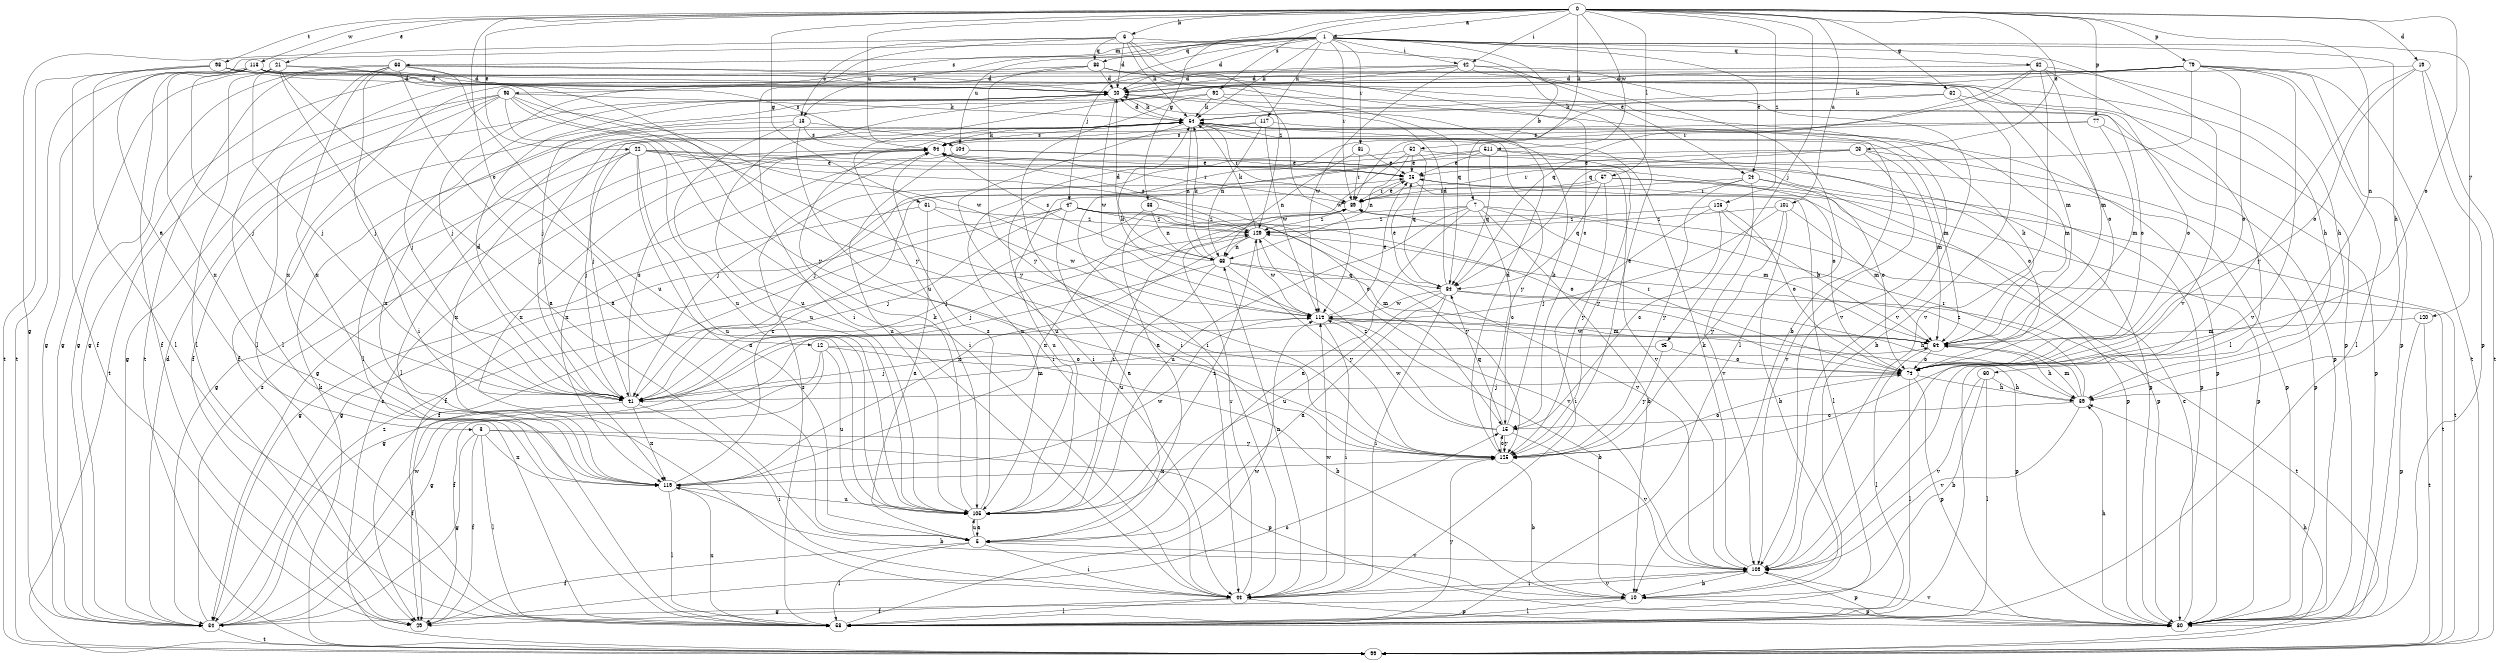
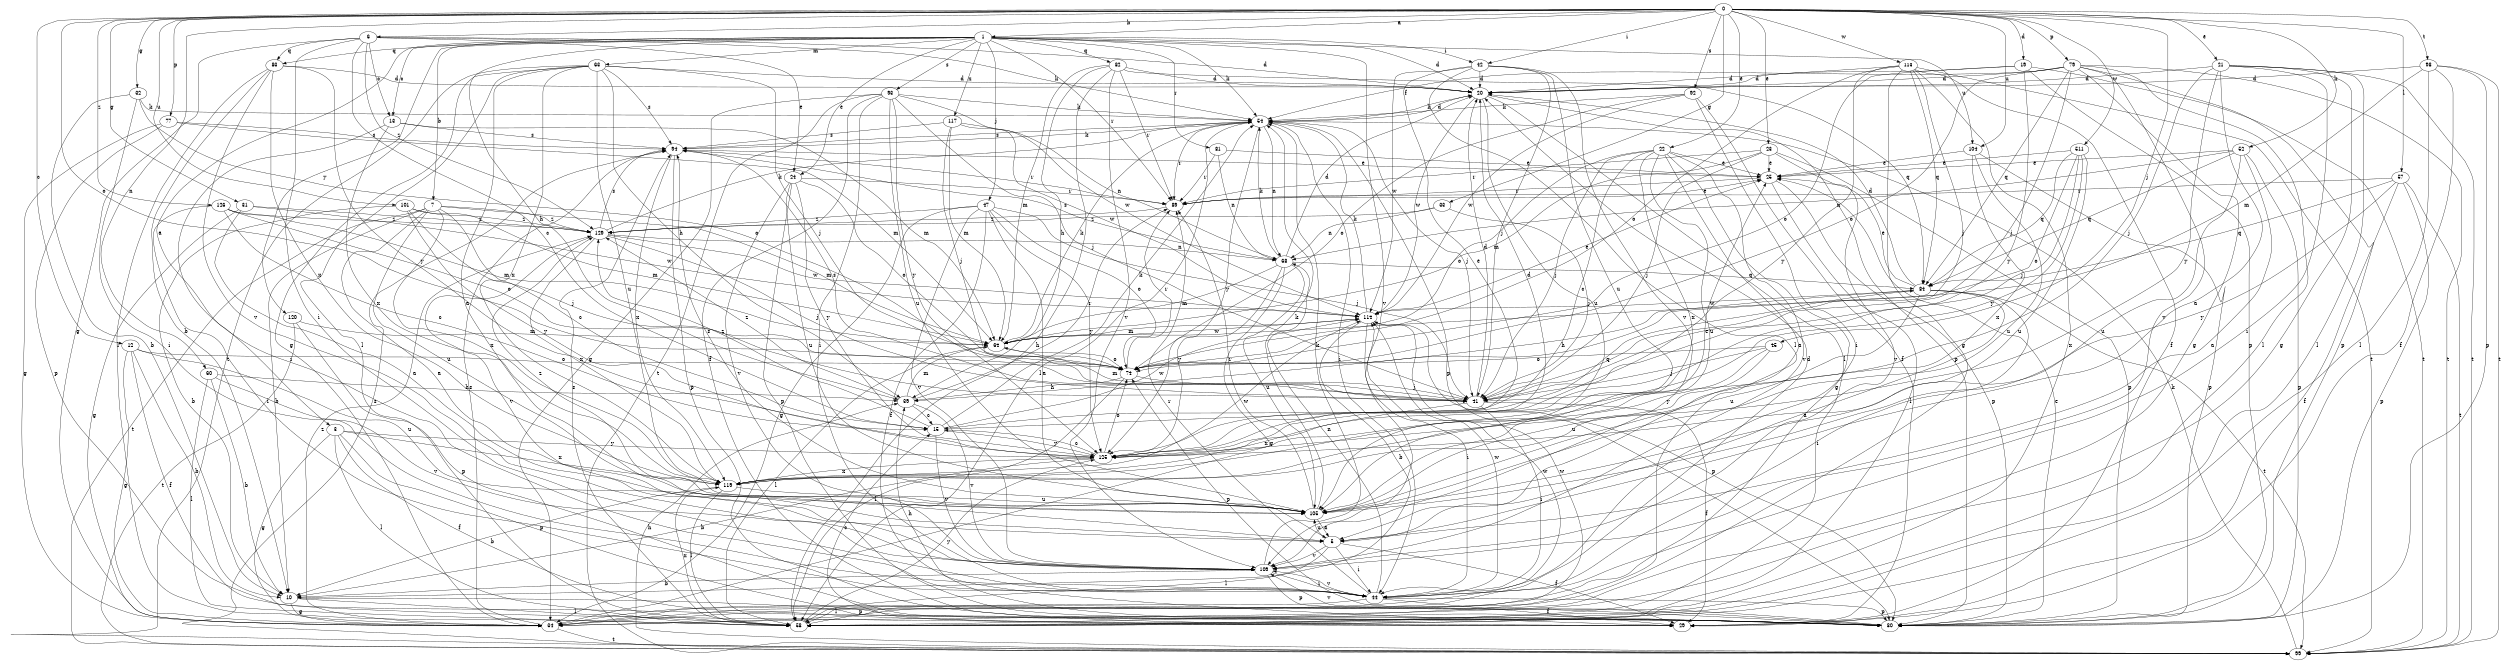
(1857, 93) -> (1406, 93)
(1819, 276) -> (507, 276)
(784, 317) -> (1550, 429)
(939, 323) -> (1000, 378)
none -> (2471, 342)
(2231, 346) -> (1038, 346)
(2026, 357) -> none
(286, 365) -> (1747, 589)
(1979, 572) -> (1317, 584)
